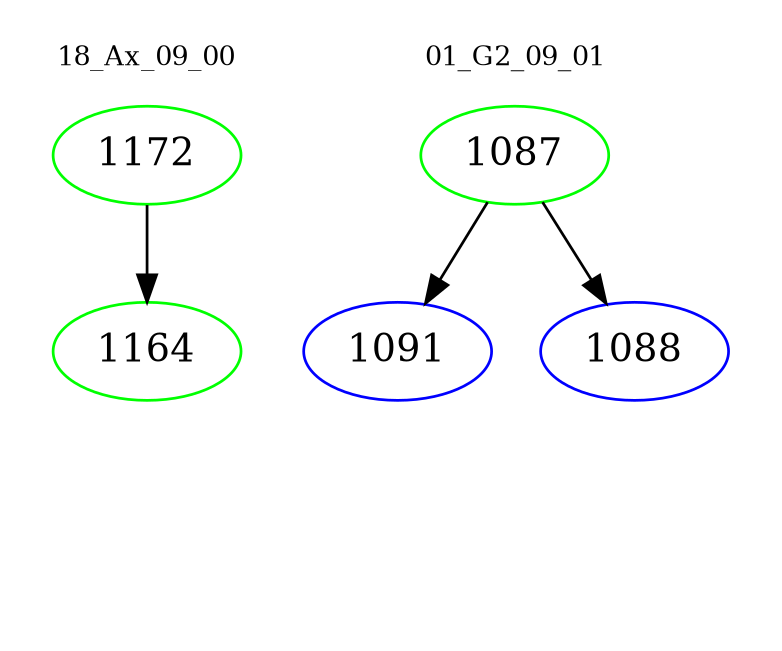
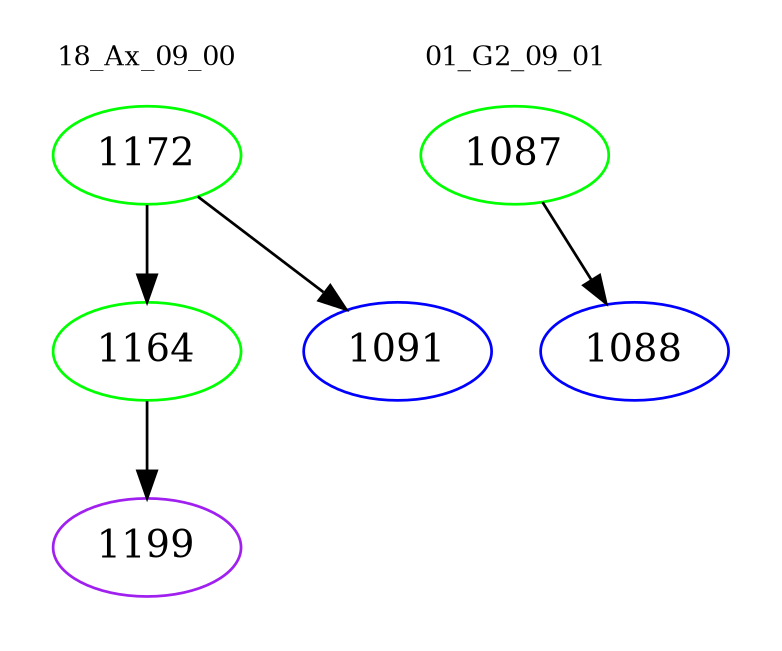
(464, 241) -> (245, 232)
none -> (147, 547)
